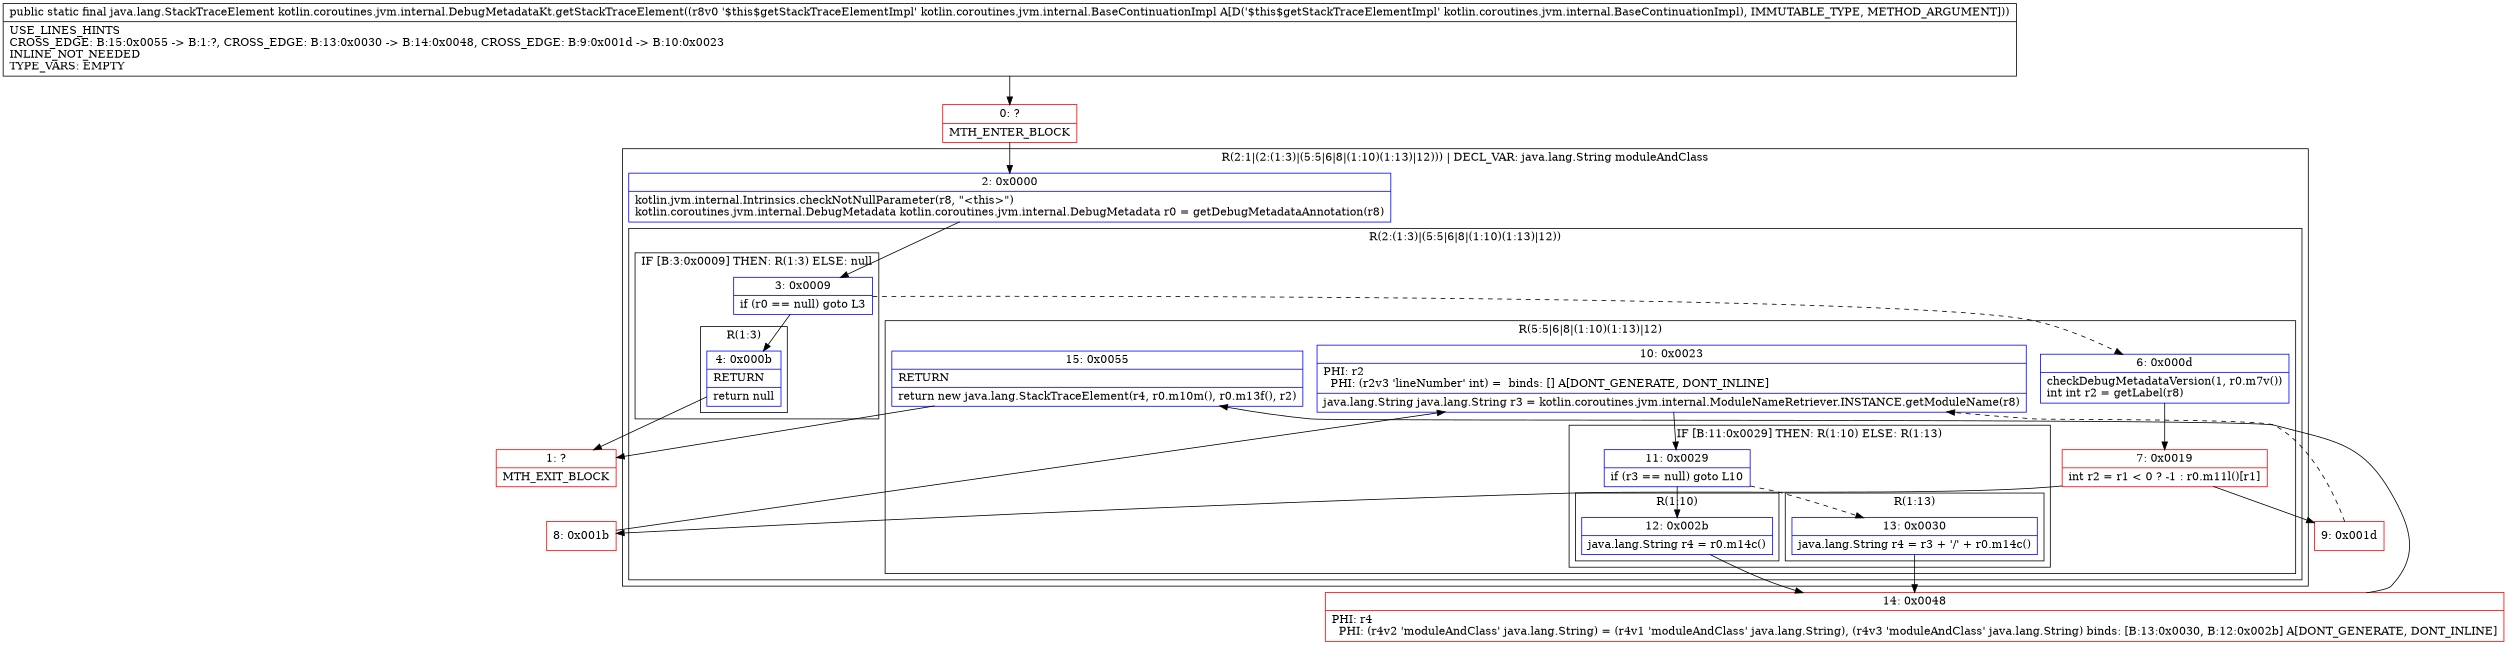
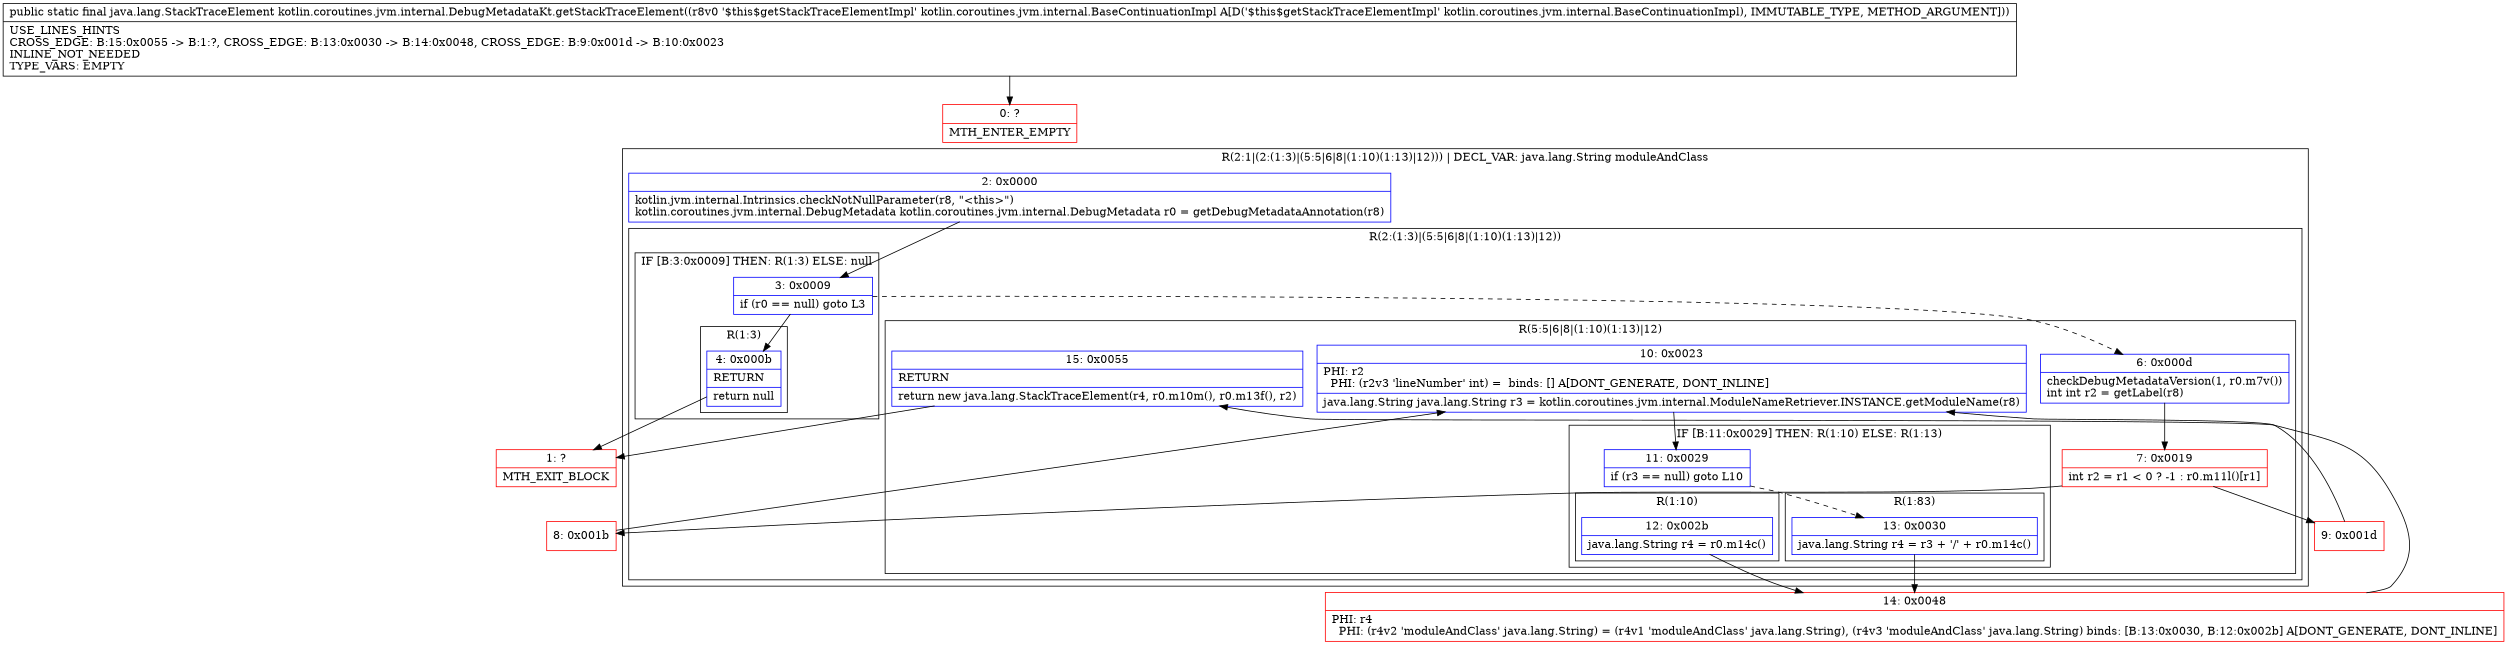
(1010, 133) -> (1010, 133)
(1010, 154) -> none
(2175, 420) -> (2175, 420)
(1677, 498) -> none
(1915, 502) -> (1915, 502)
